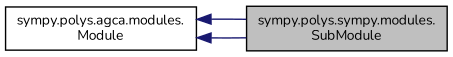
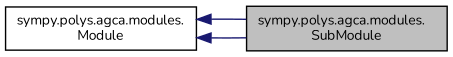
(347, 29) -> (347, 29)
